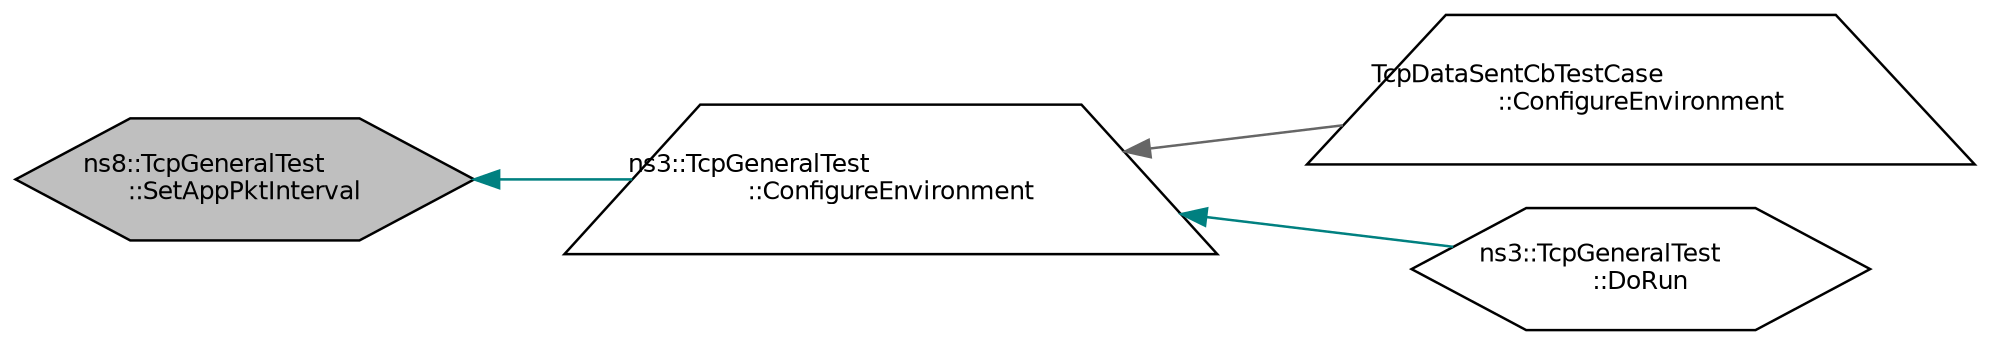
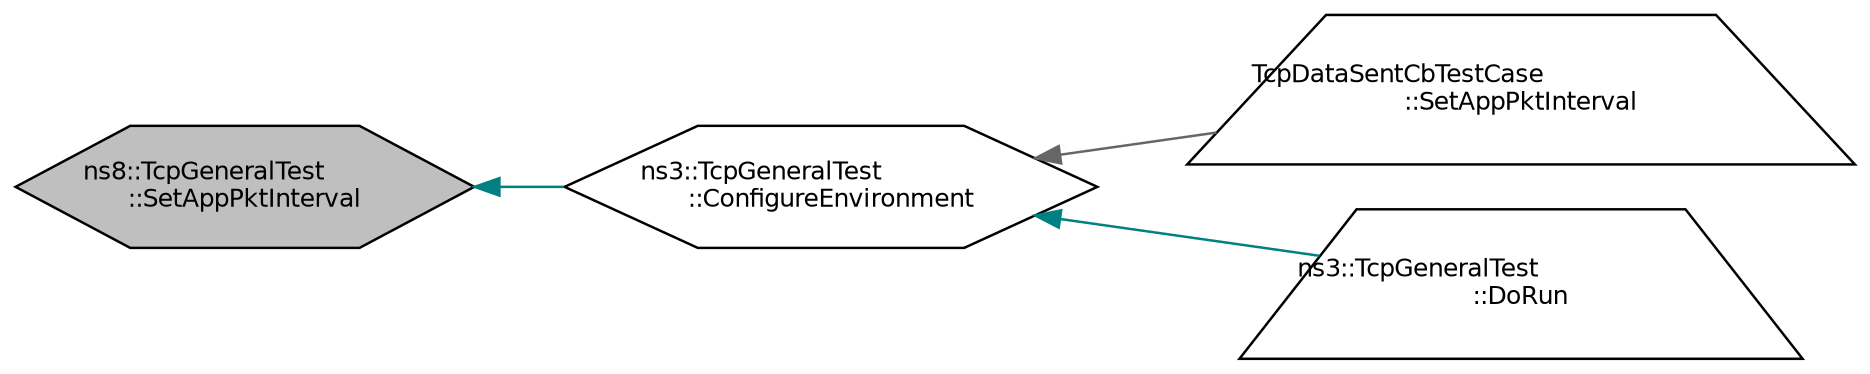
(1641, 90) -> (1521, 90)
(891, 179) -> (831, 187)
(1641, 269) -> (1521, 284)
